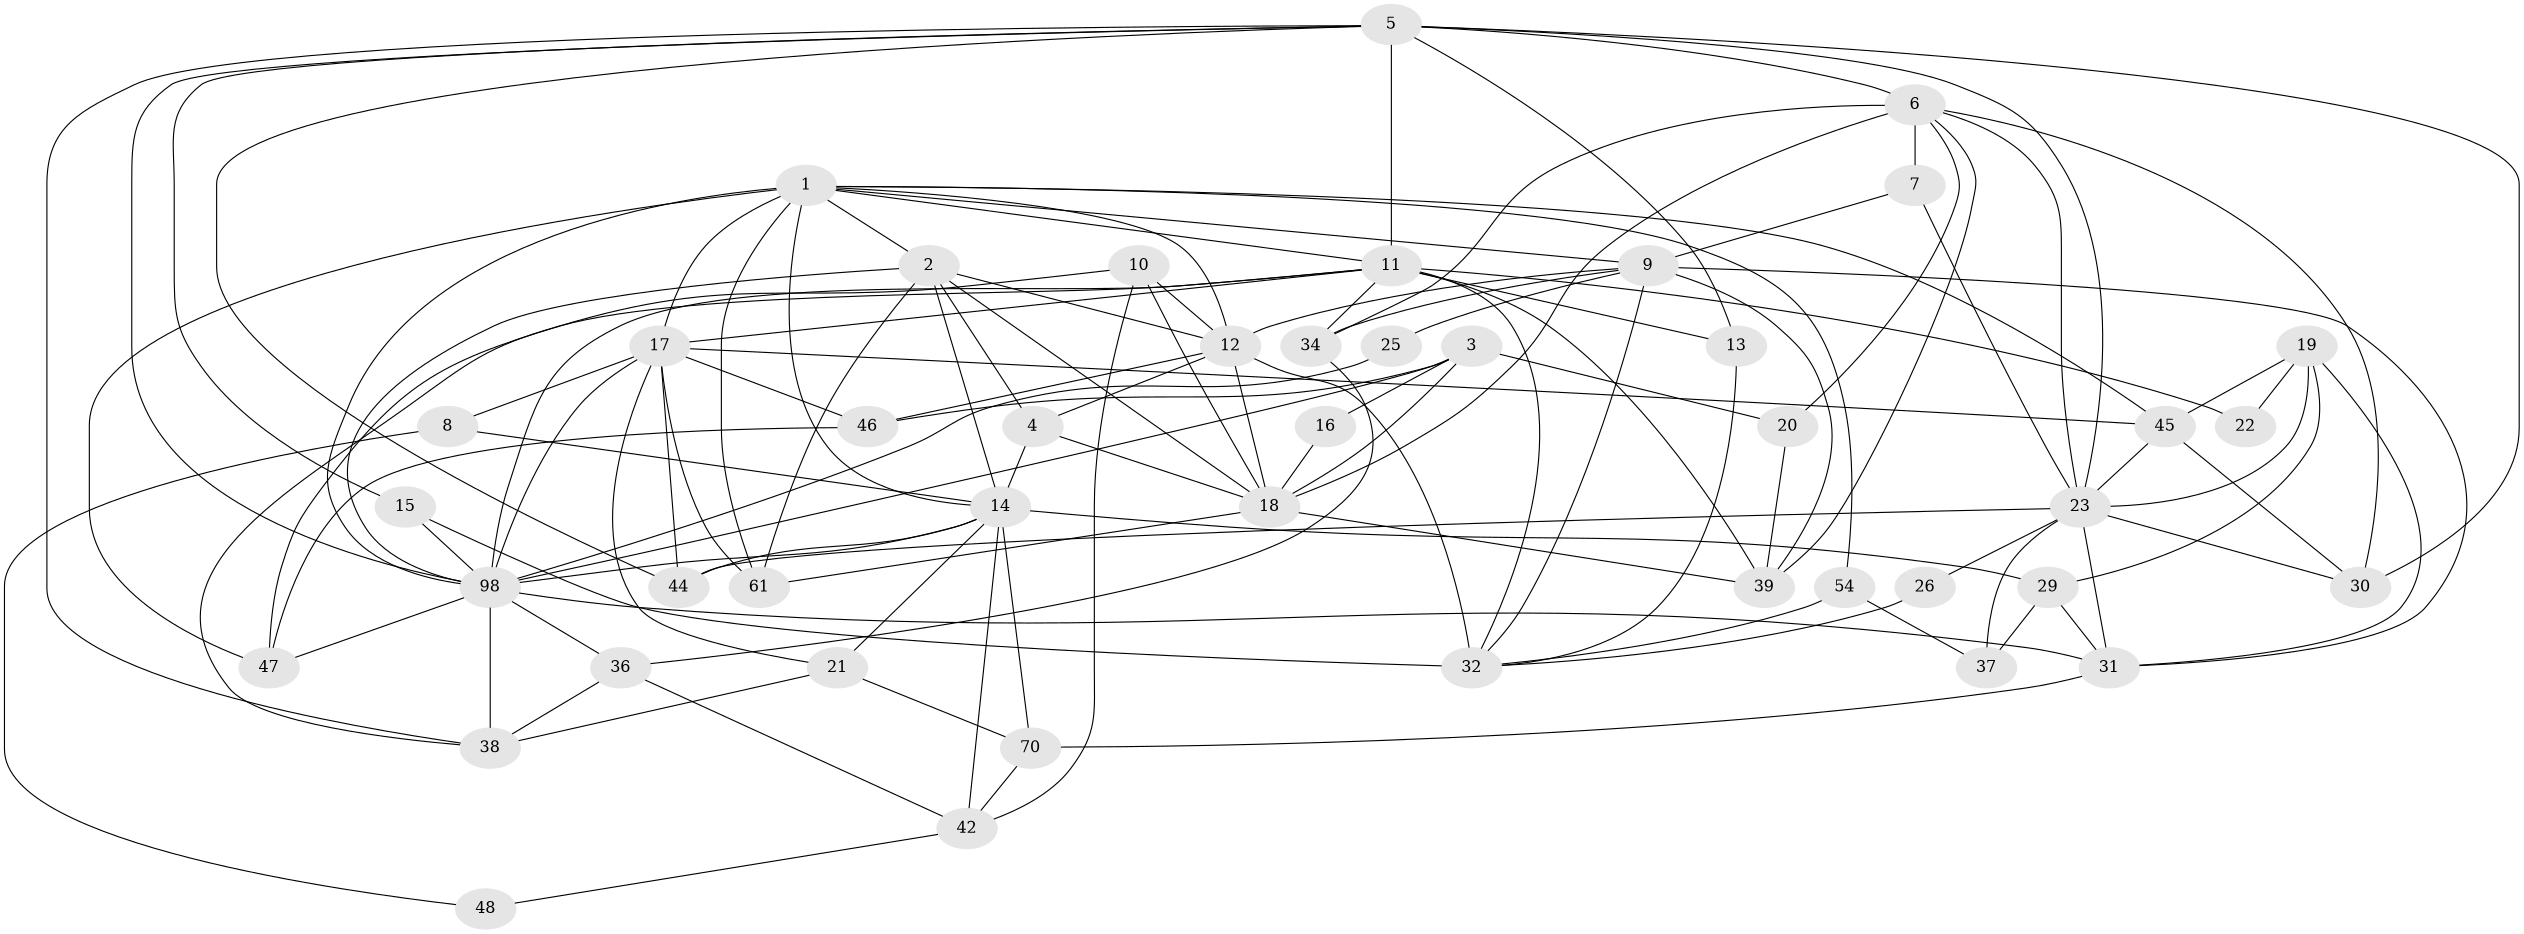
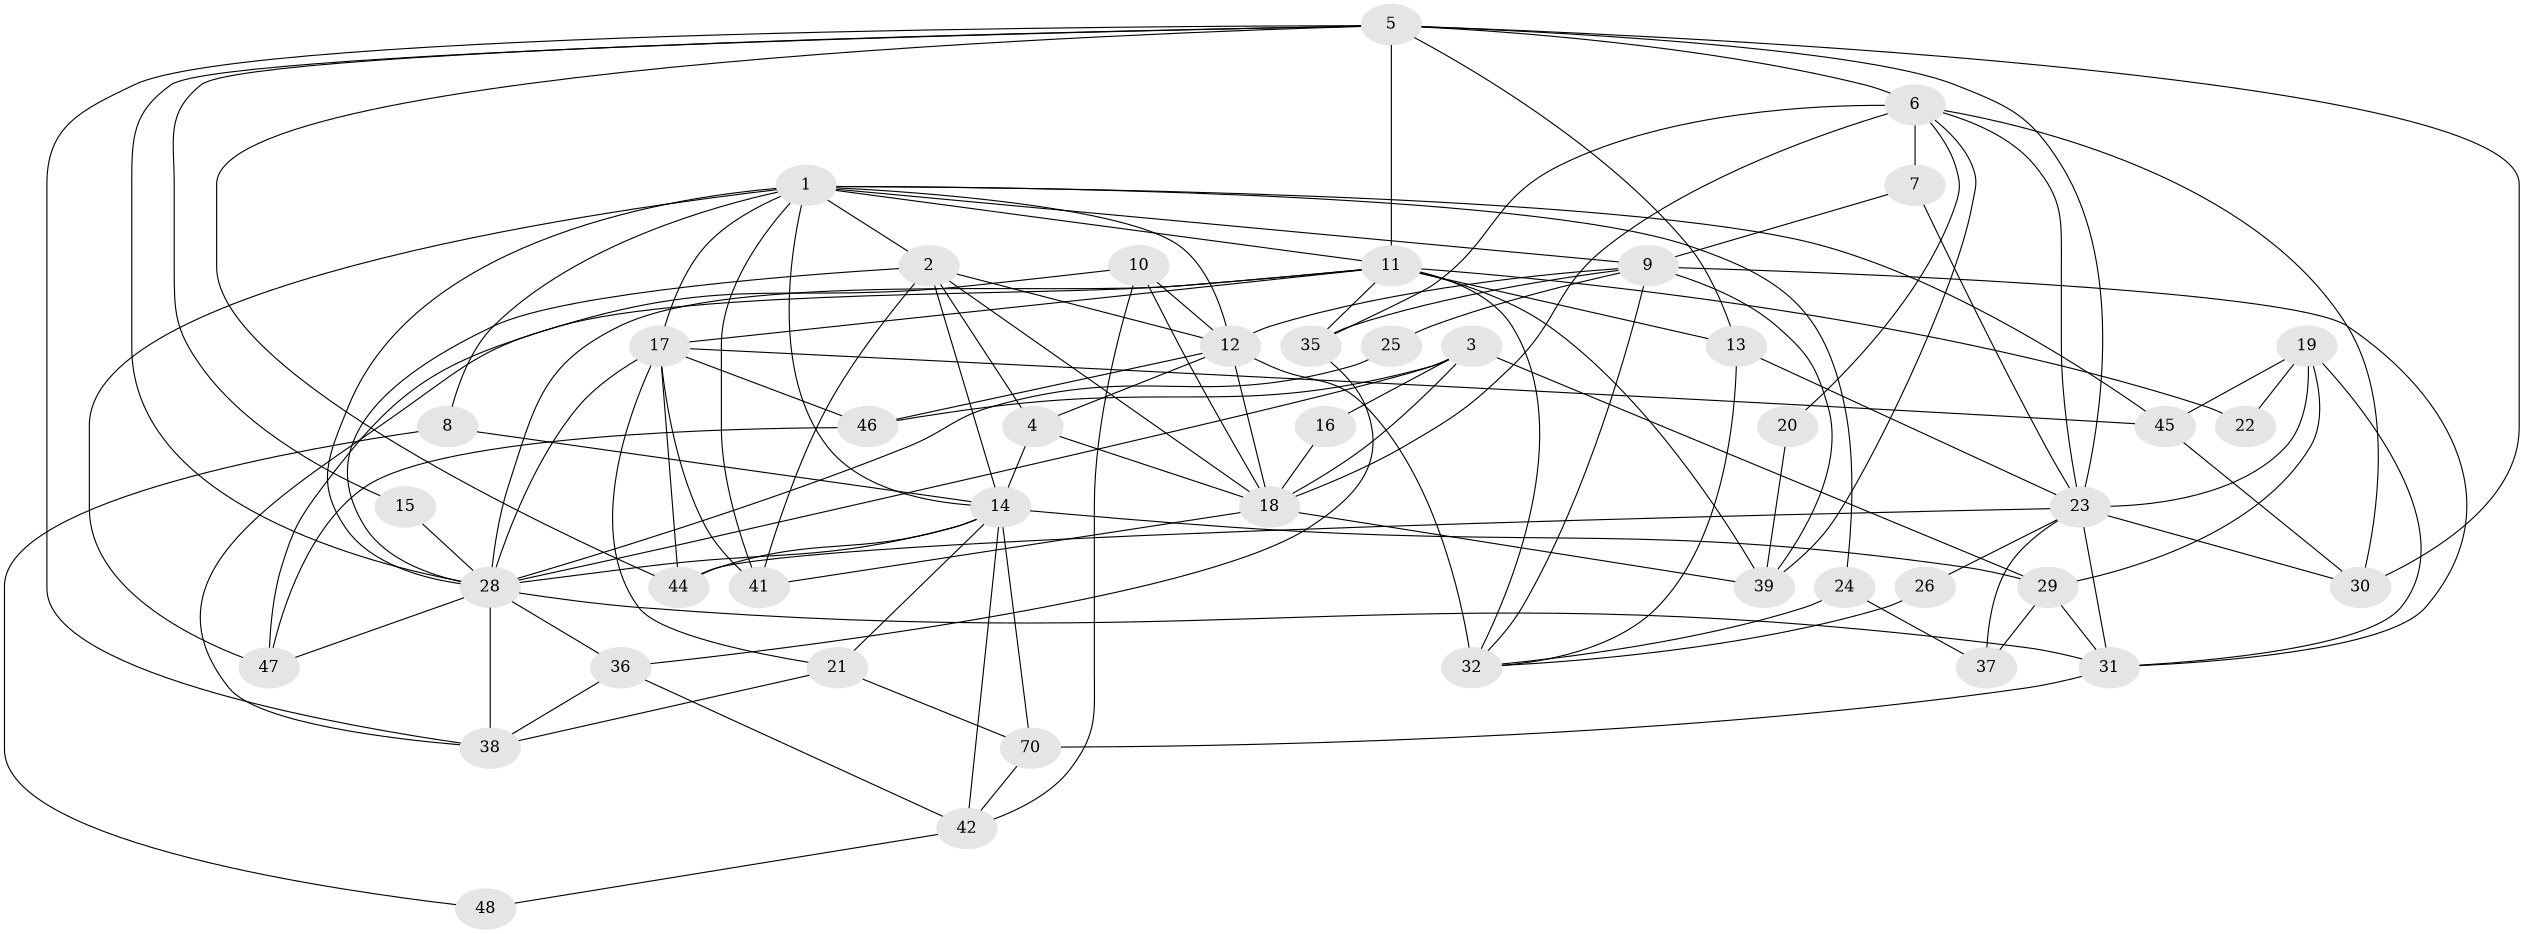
(1311, 346) -> (1311, 346)
(558, 385) -> (586, 261)
(1630, 386) -> (1760, 467)
(2123, 467) -> (1908, 427)
(490, 587) -> (490, 587)
(759, 587) -> (759, 587)
(1845, 587) -> (1845, 587)
(926, 641) -> none
